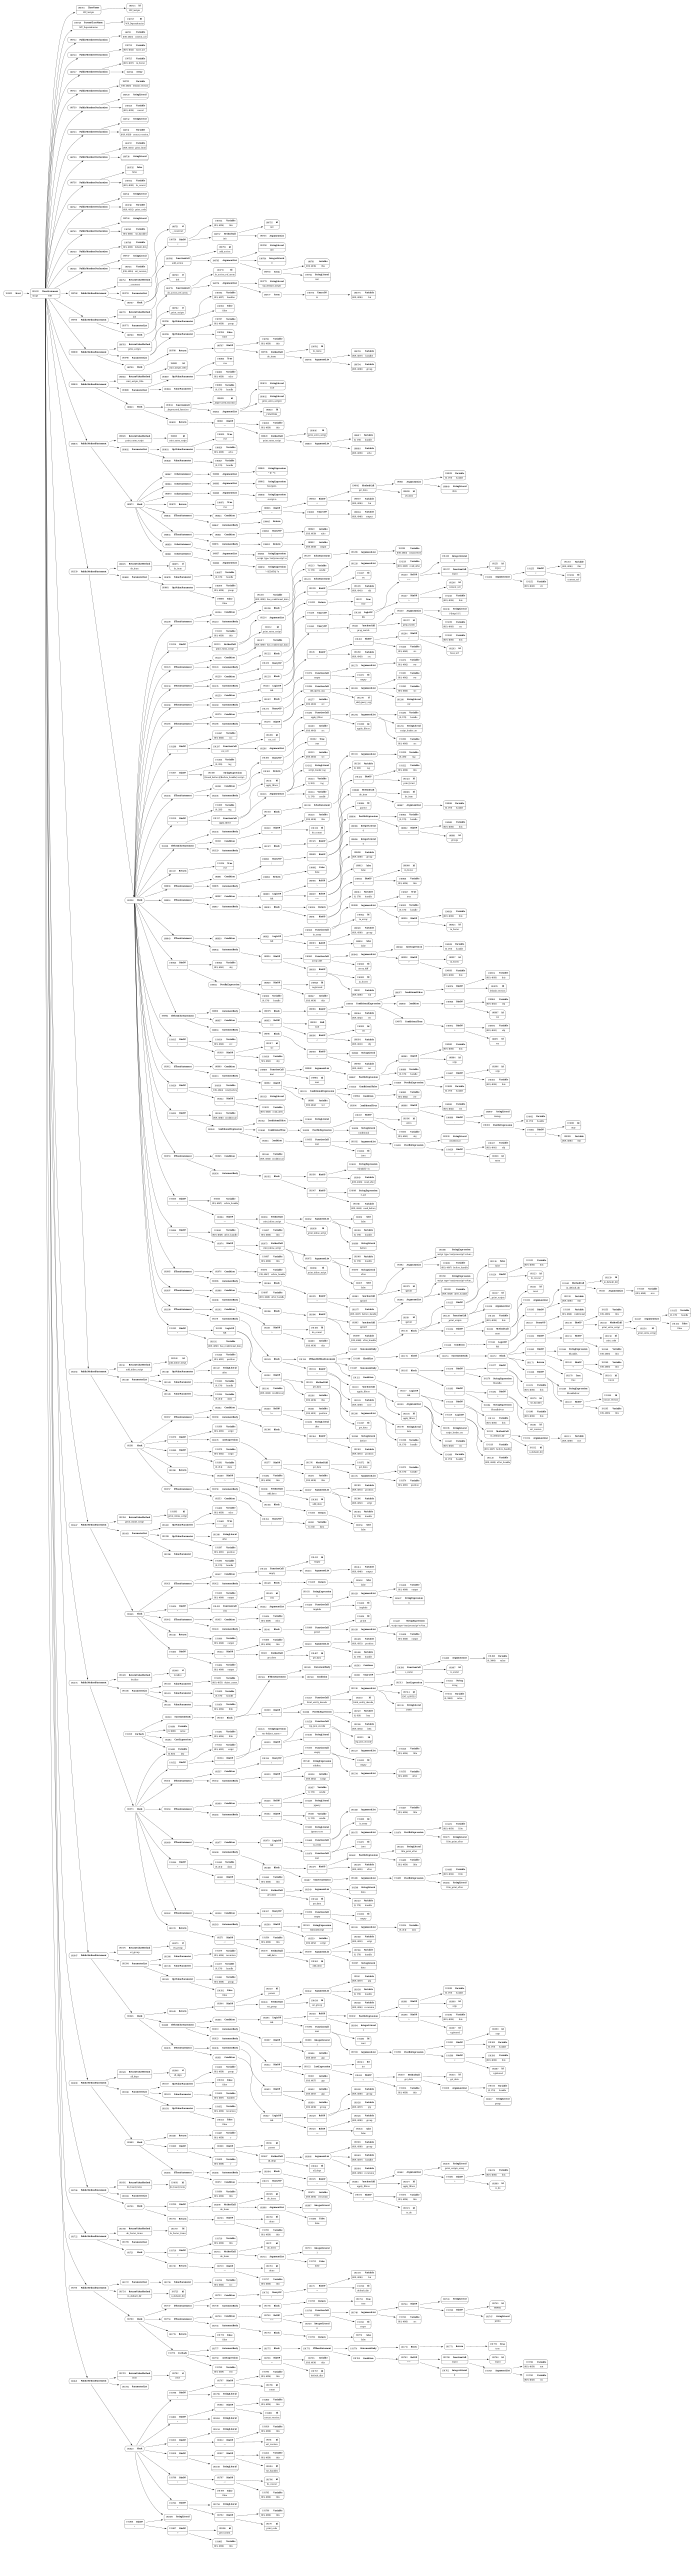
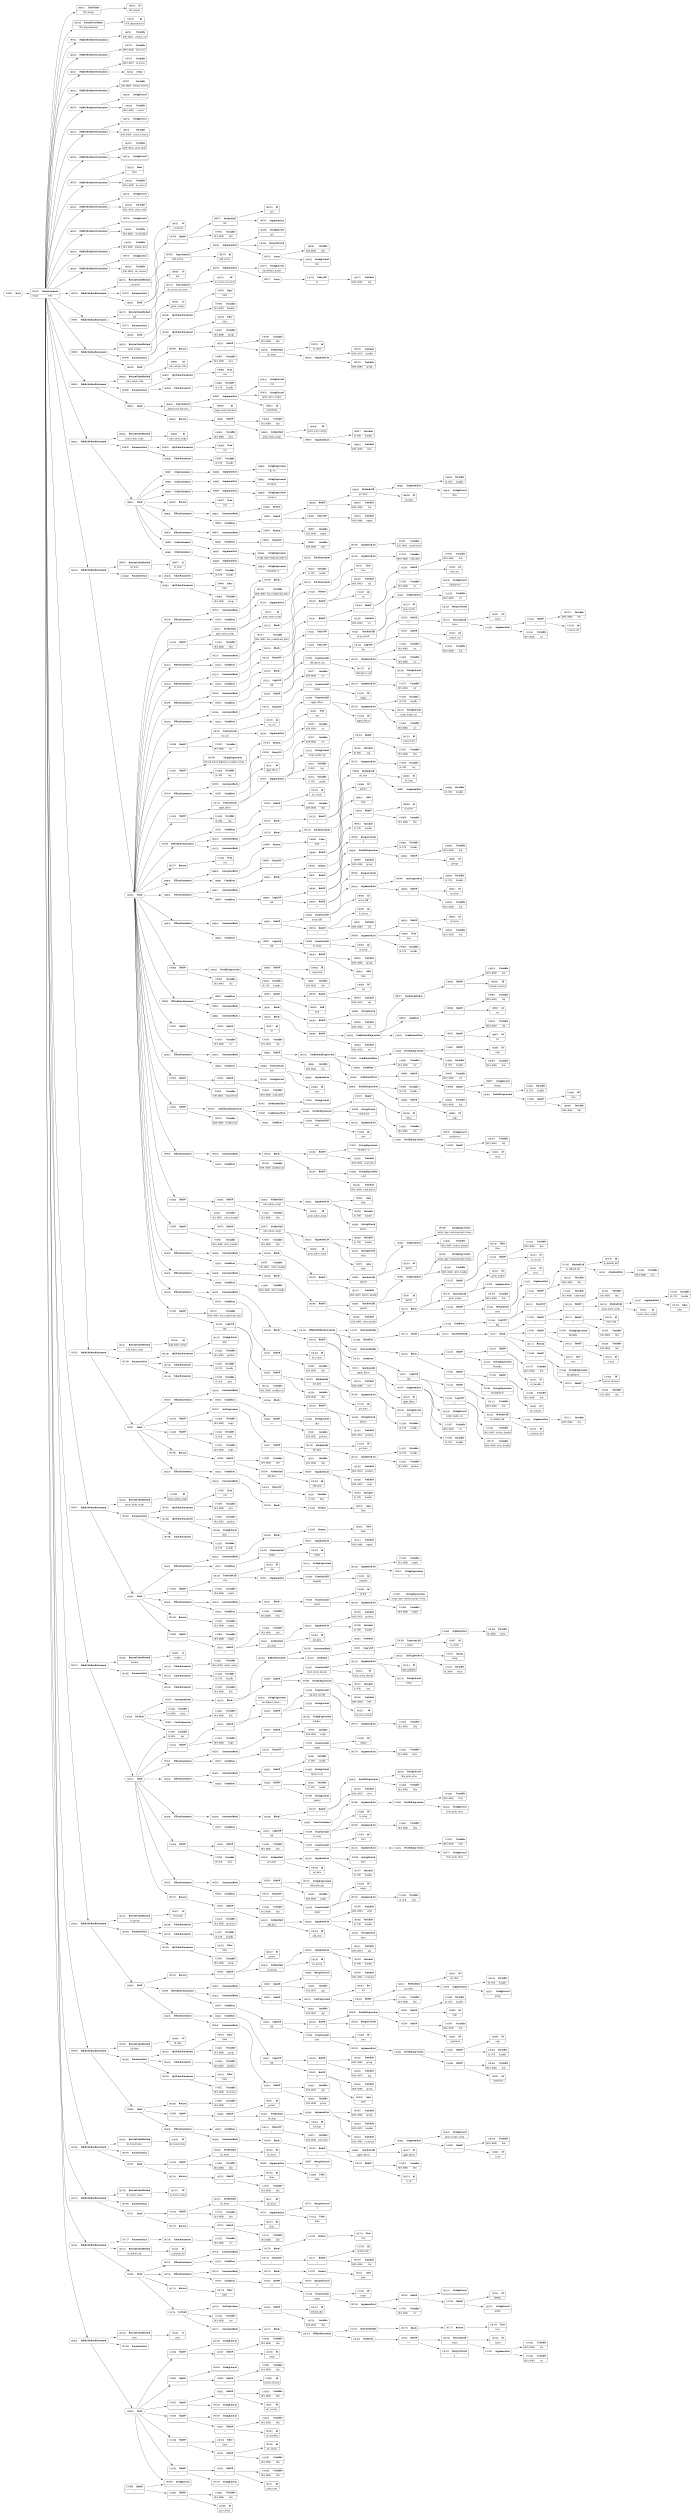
(225, 2161) -> none
